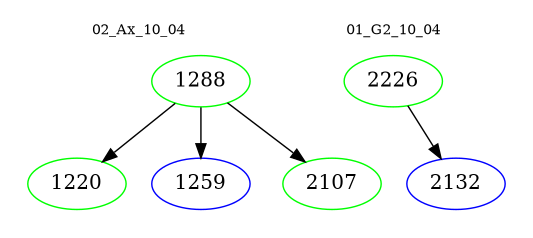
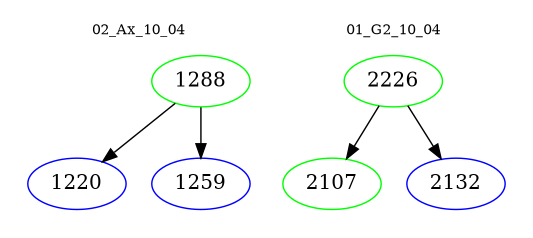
(252, 122) -> (367, 126)
(77, 184) -> (77, 184)
